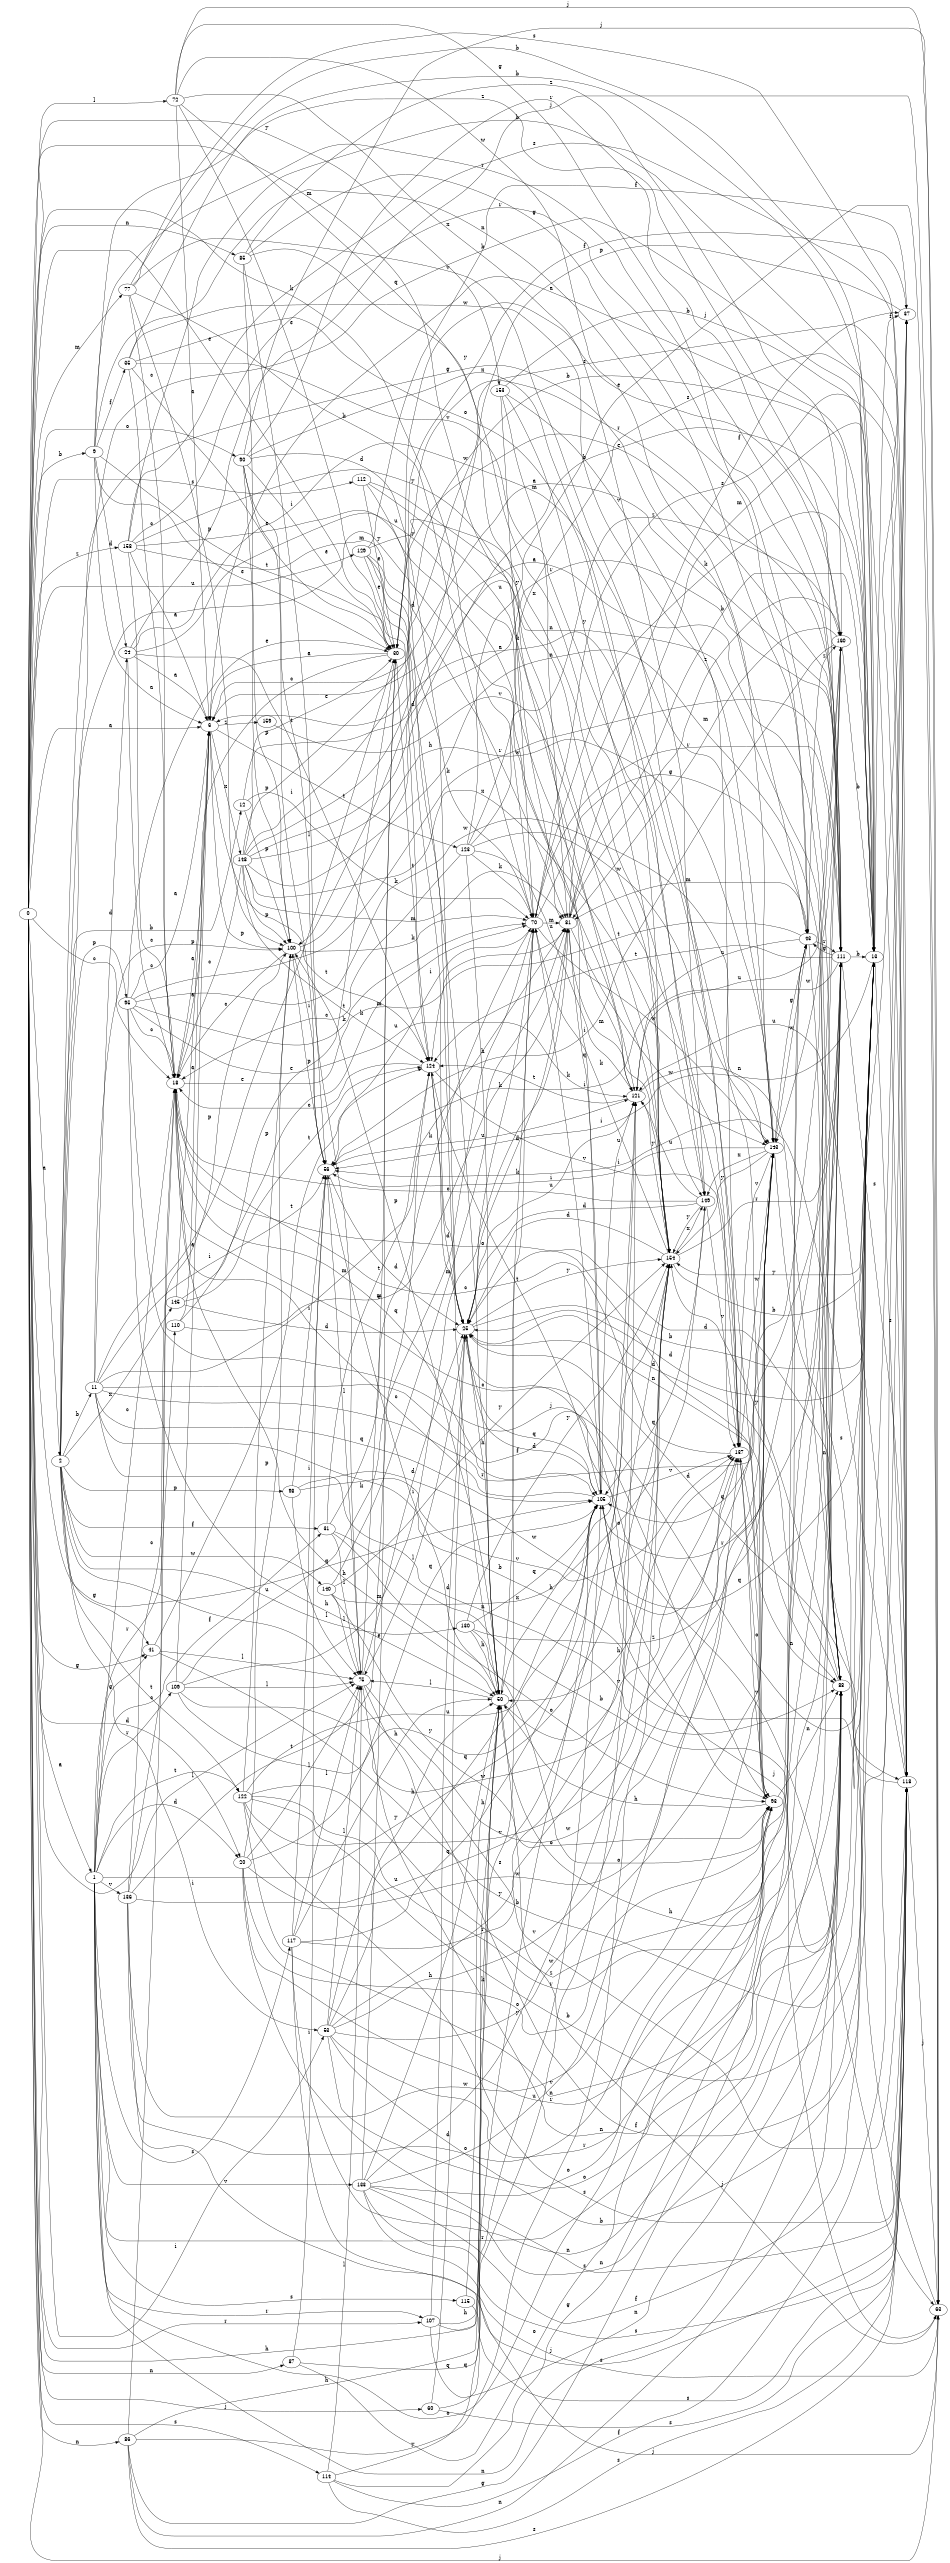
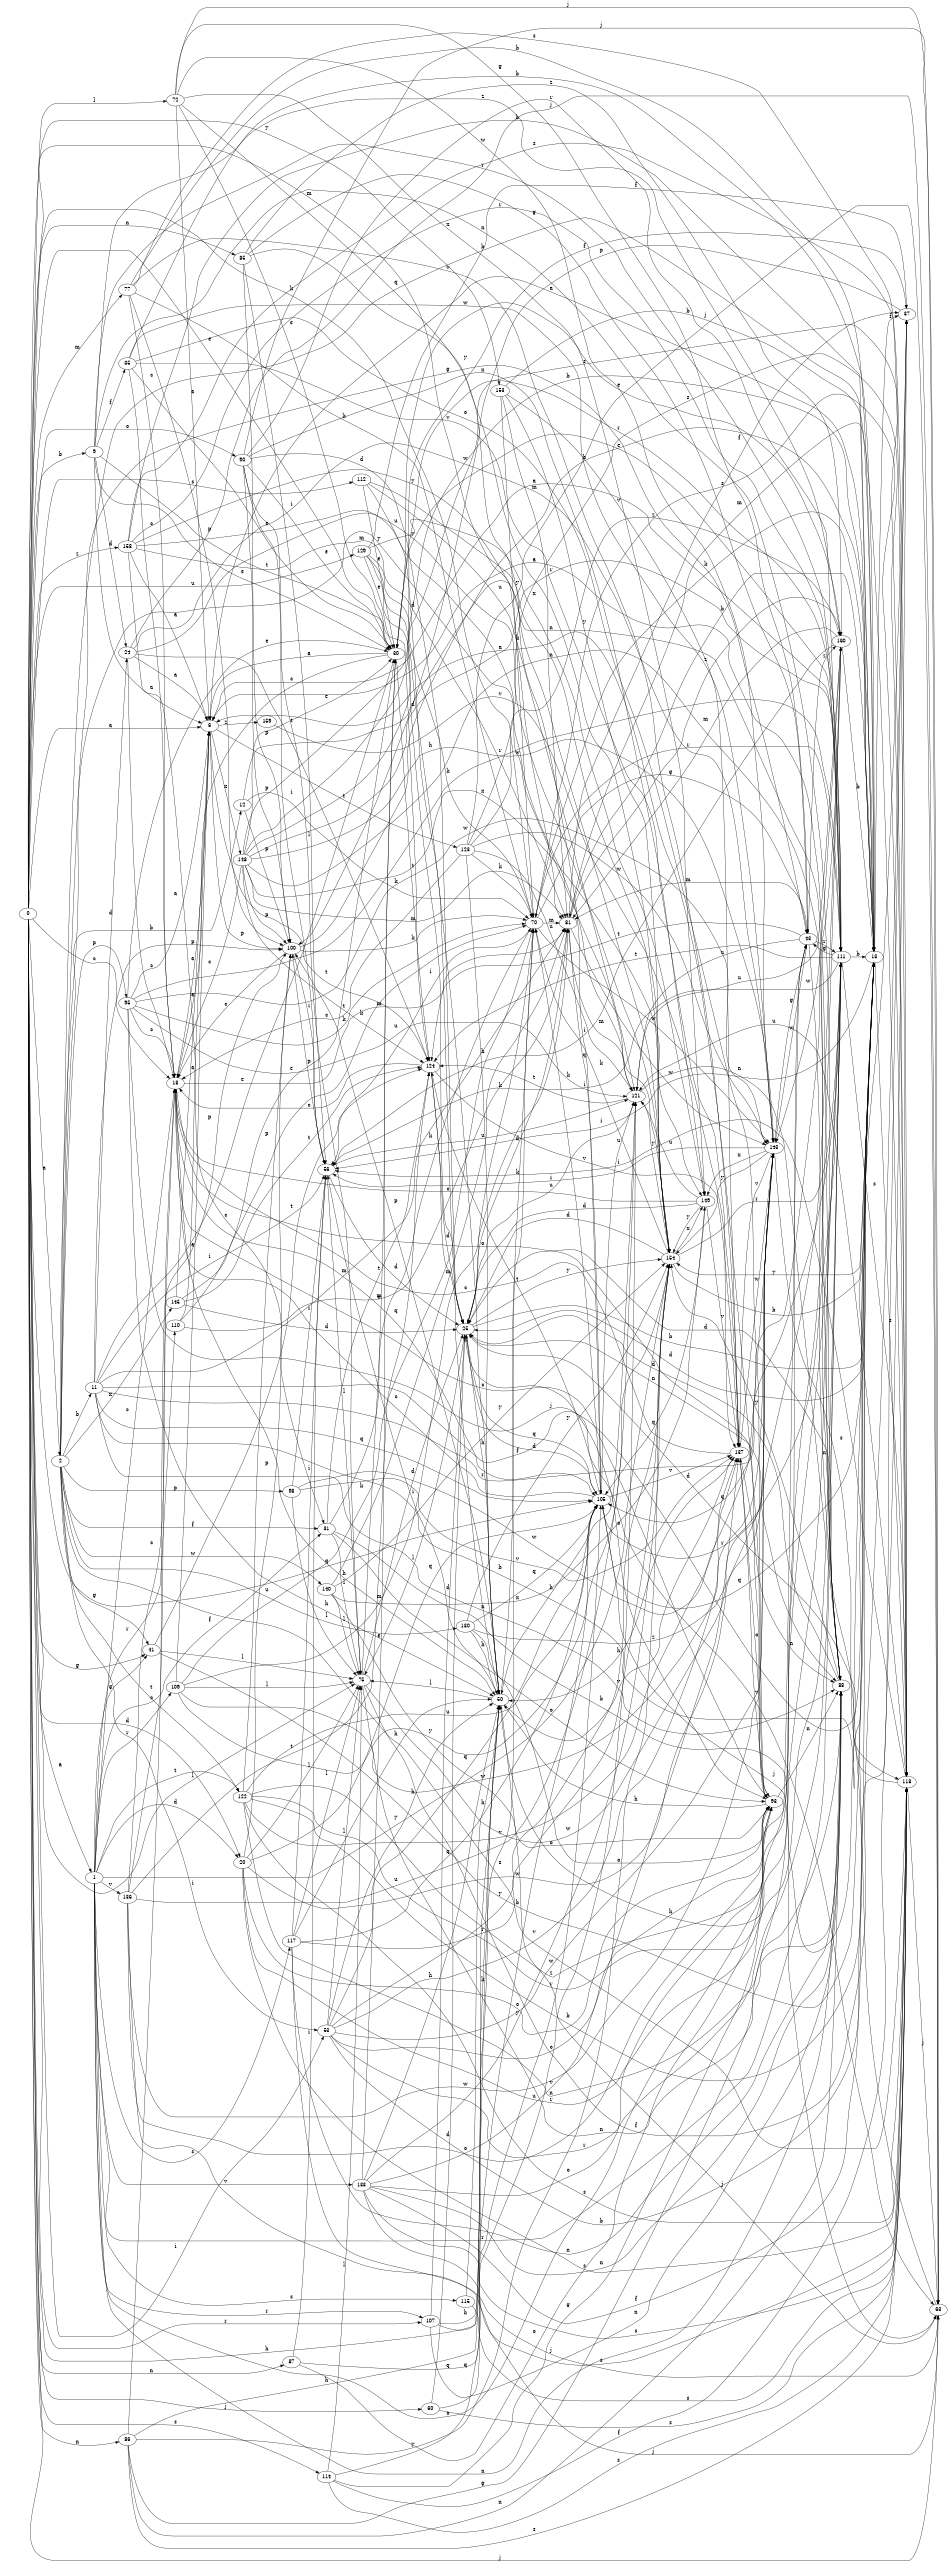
(138, 817) -> (189, 968)
(689, 2097) -> (587, 2021)
